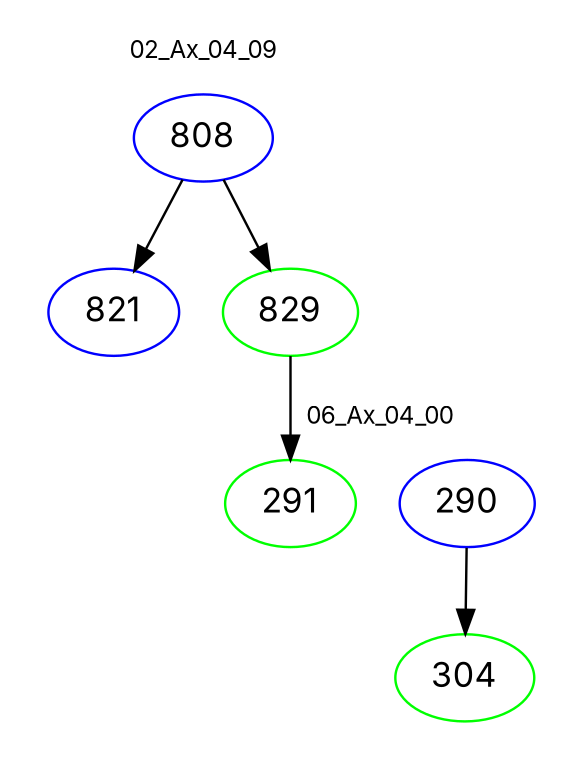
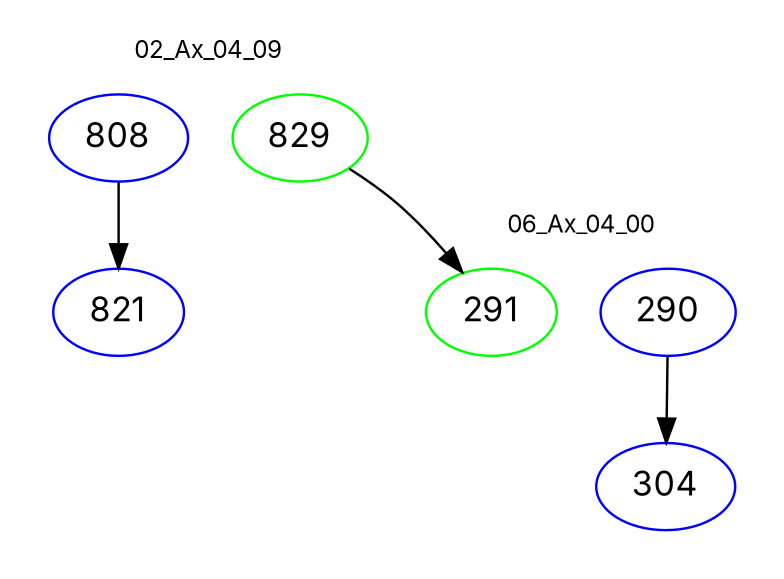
(241, 214) -> none
(465, 678) -> (666, 487)
